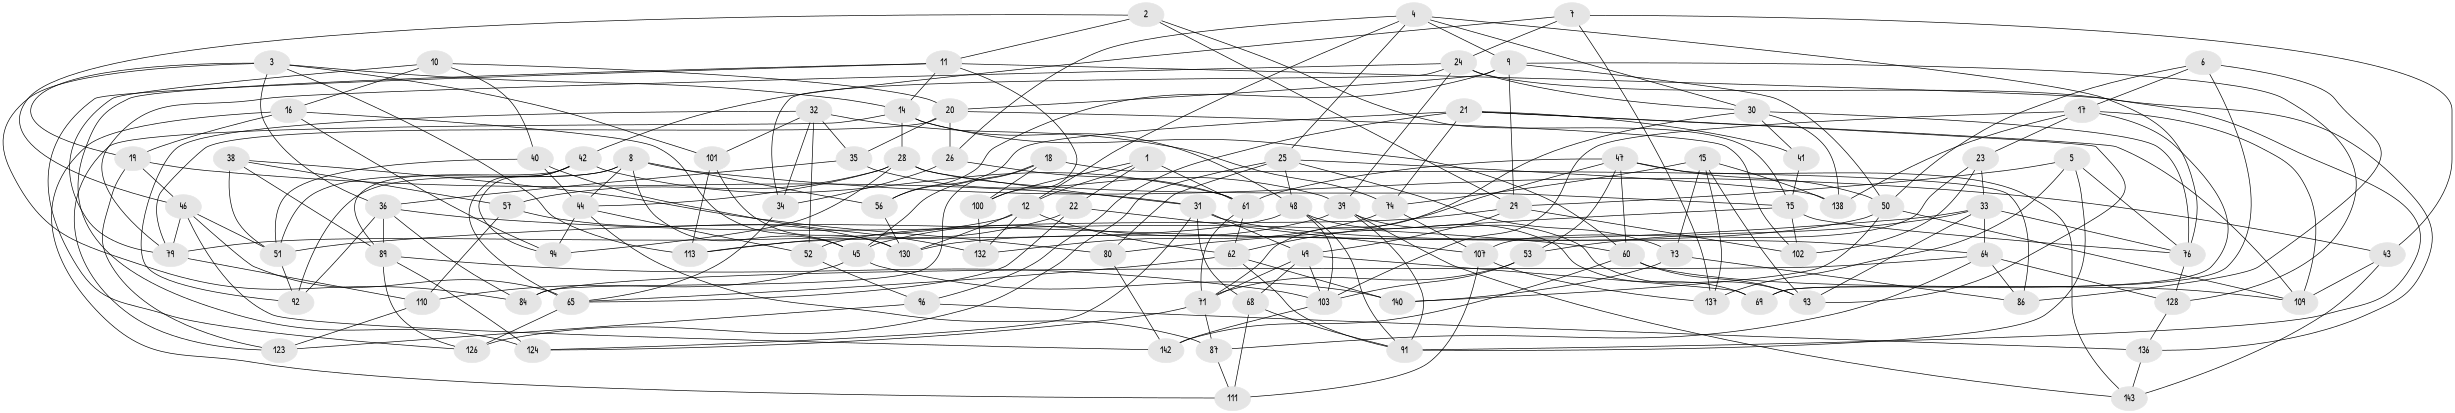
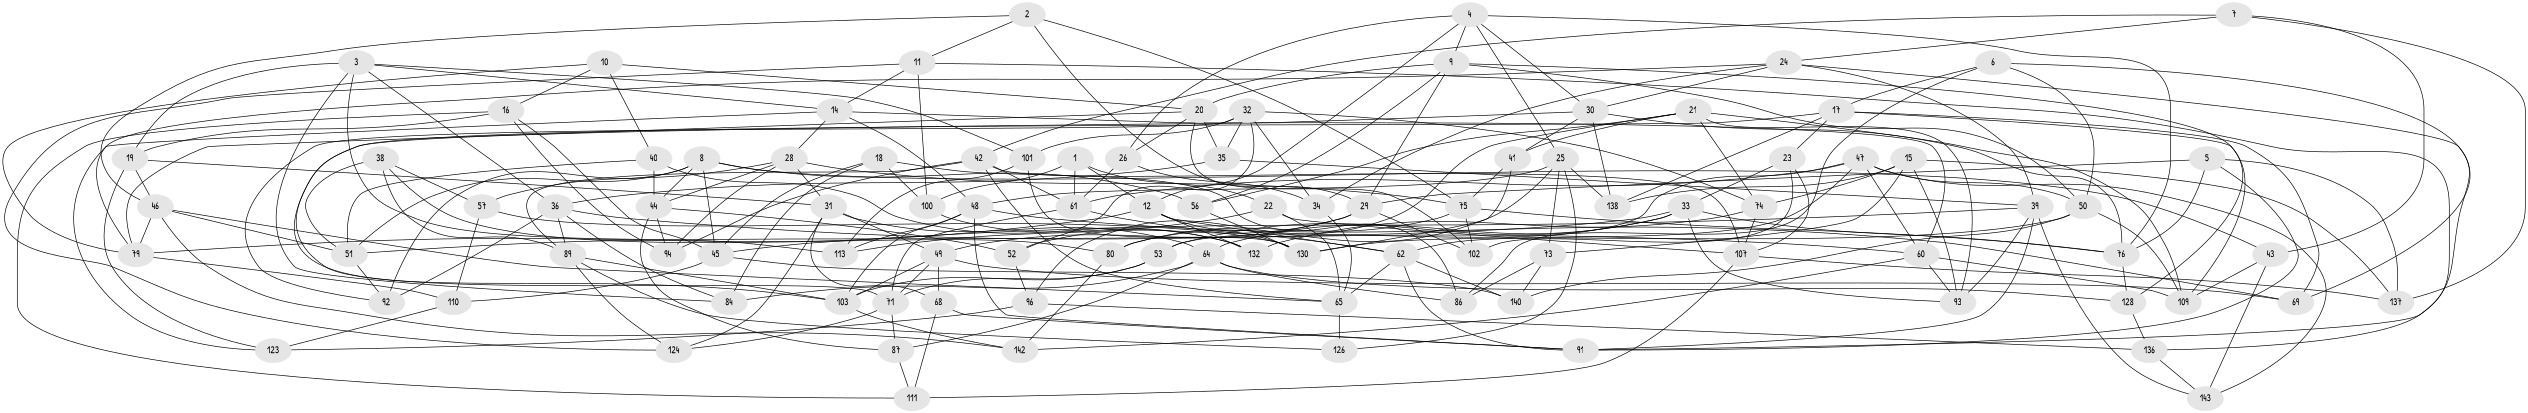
(81, 110) -> none
none -> (1380, 174)
none -> (1431, 232)
